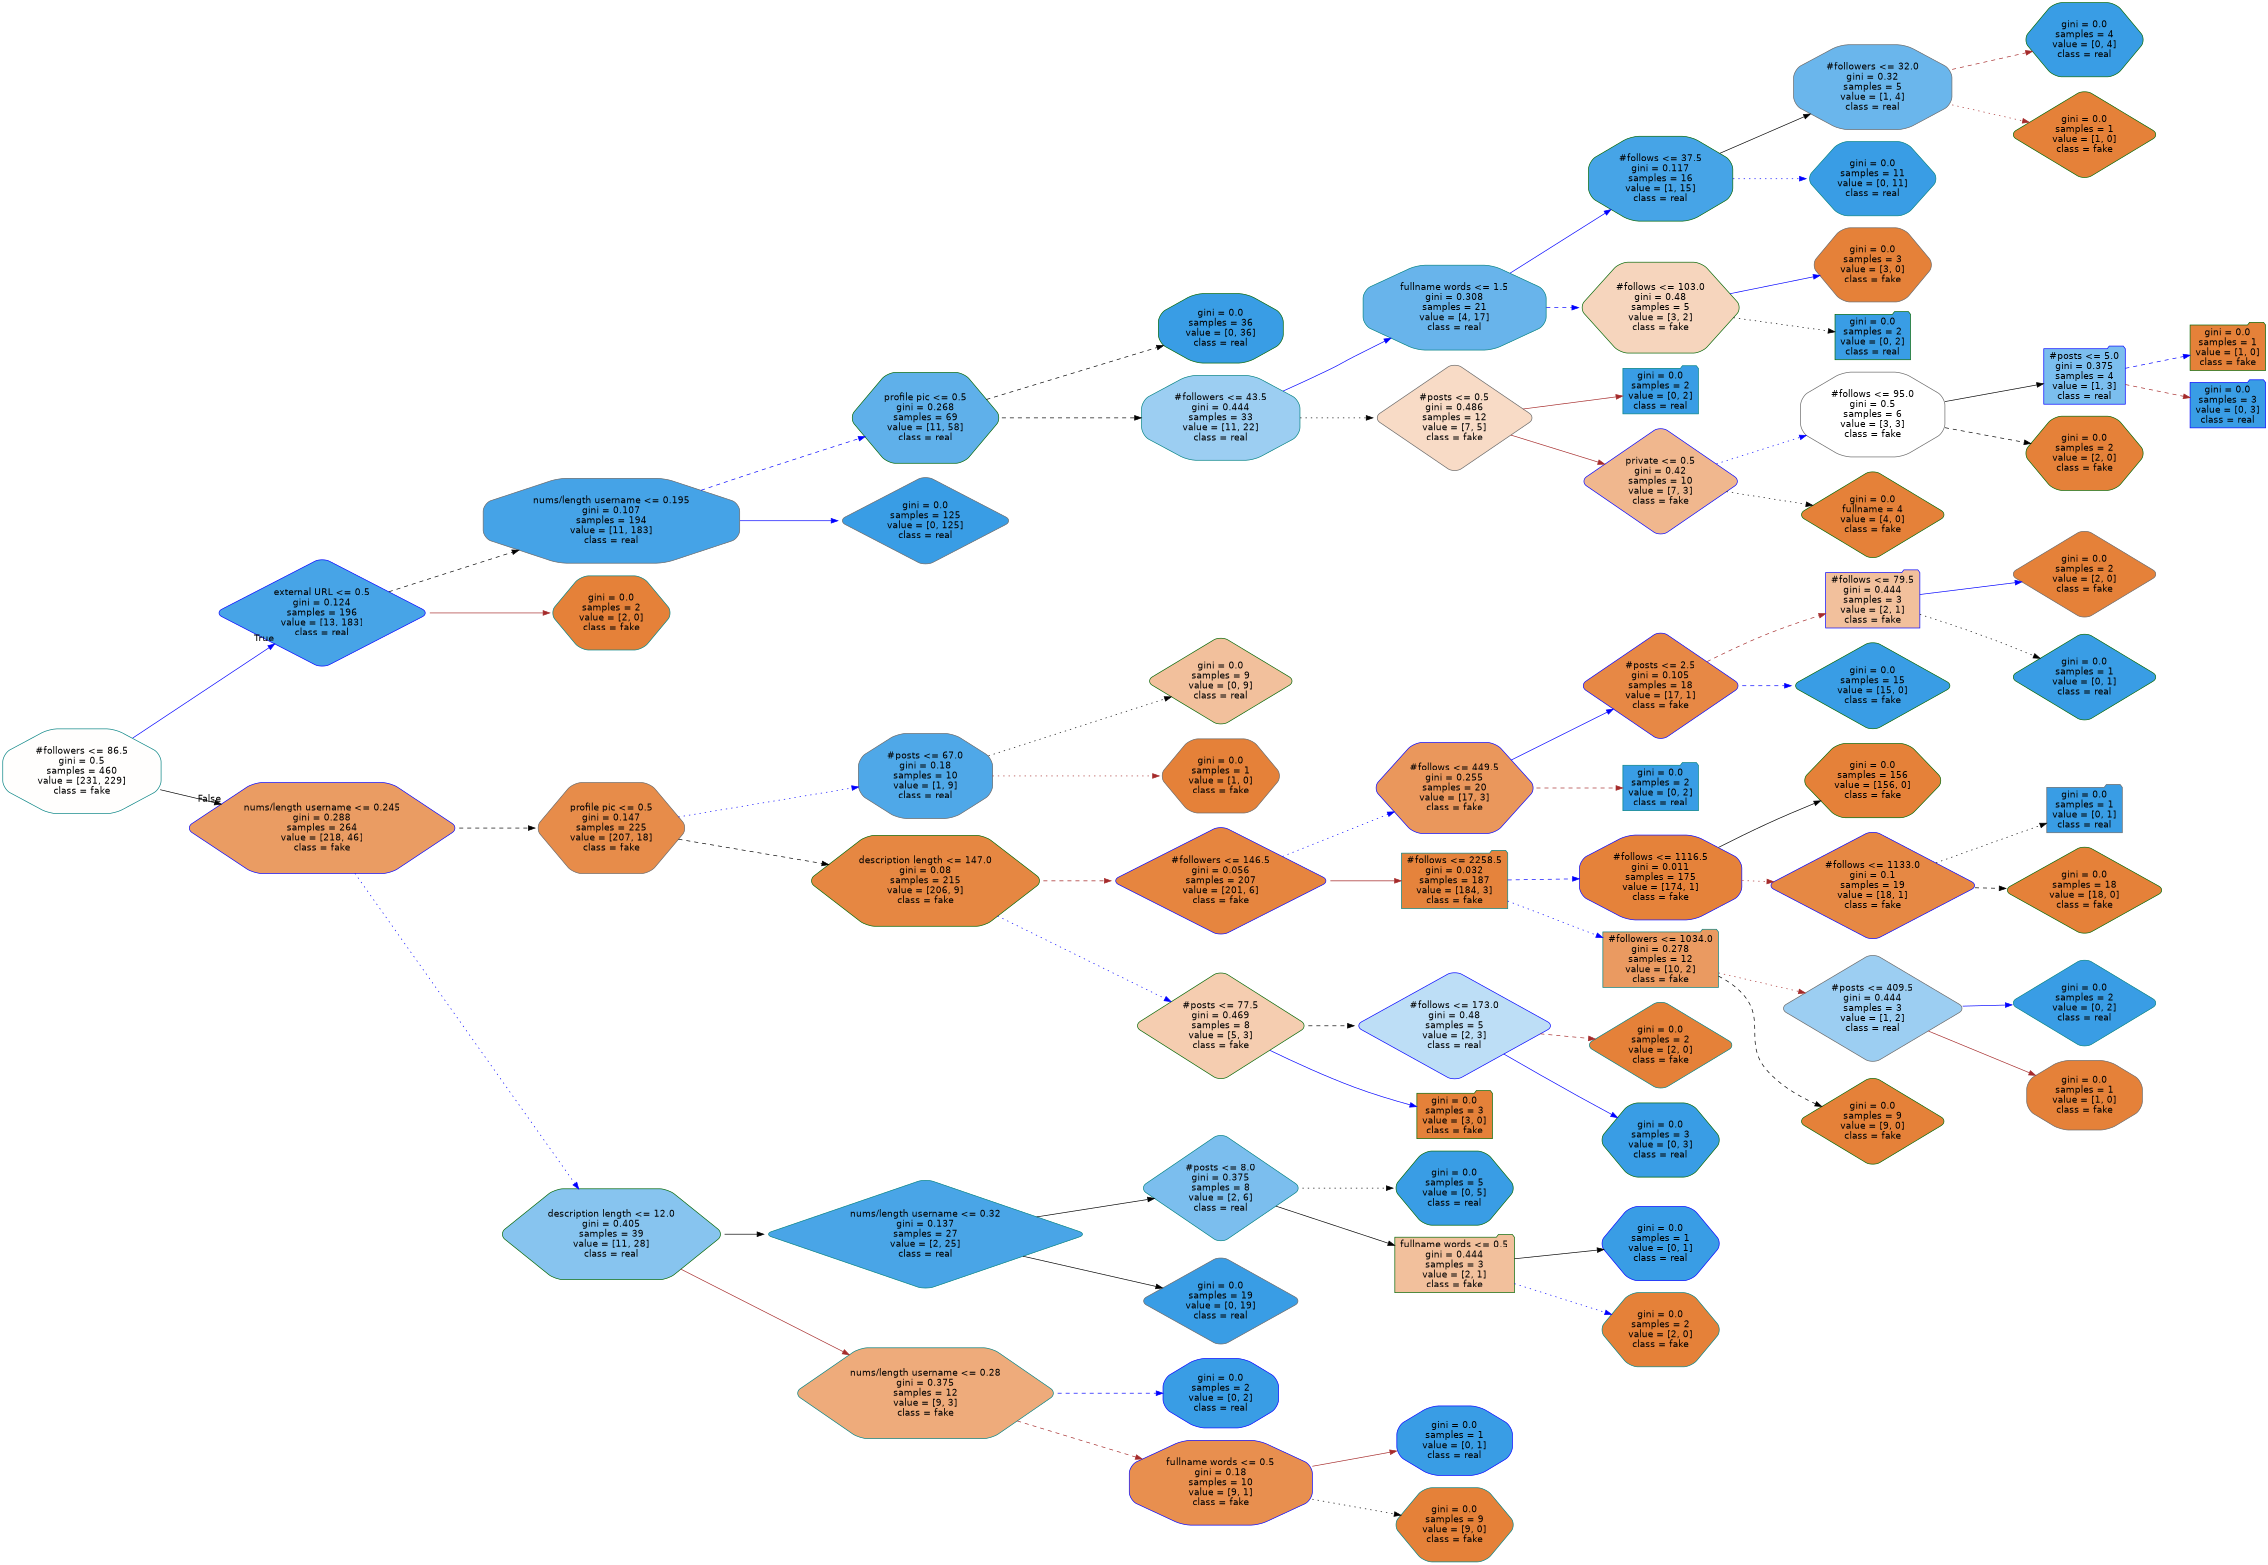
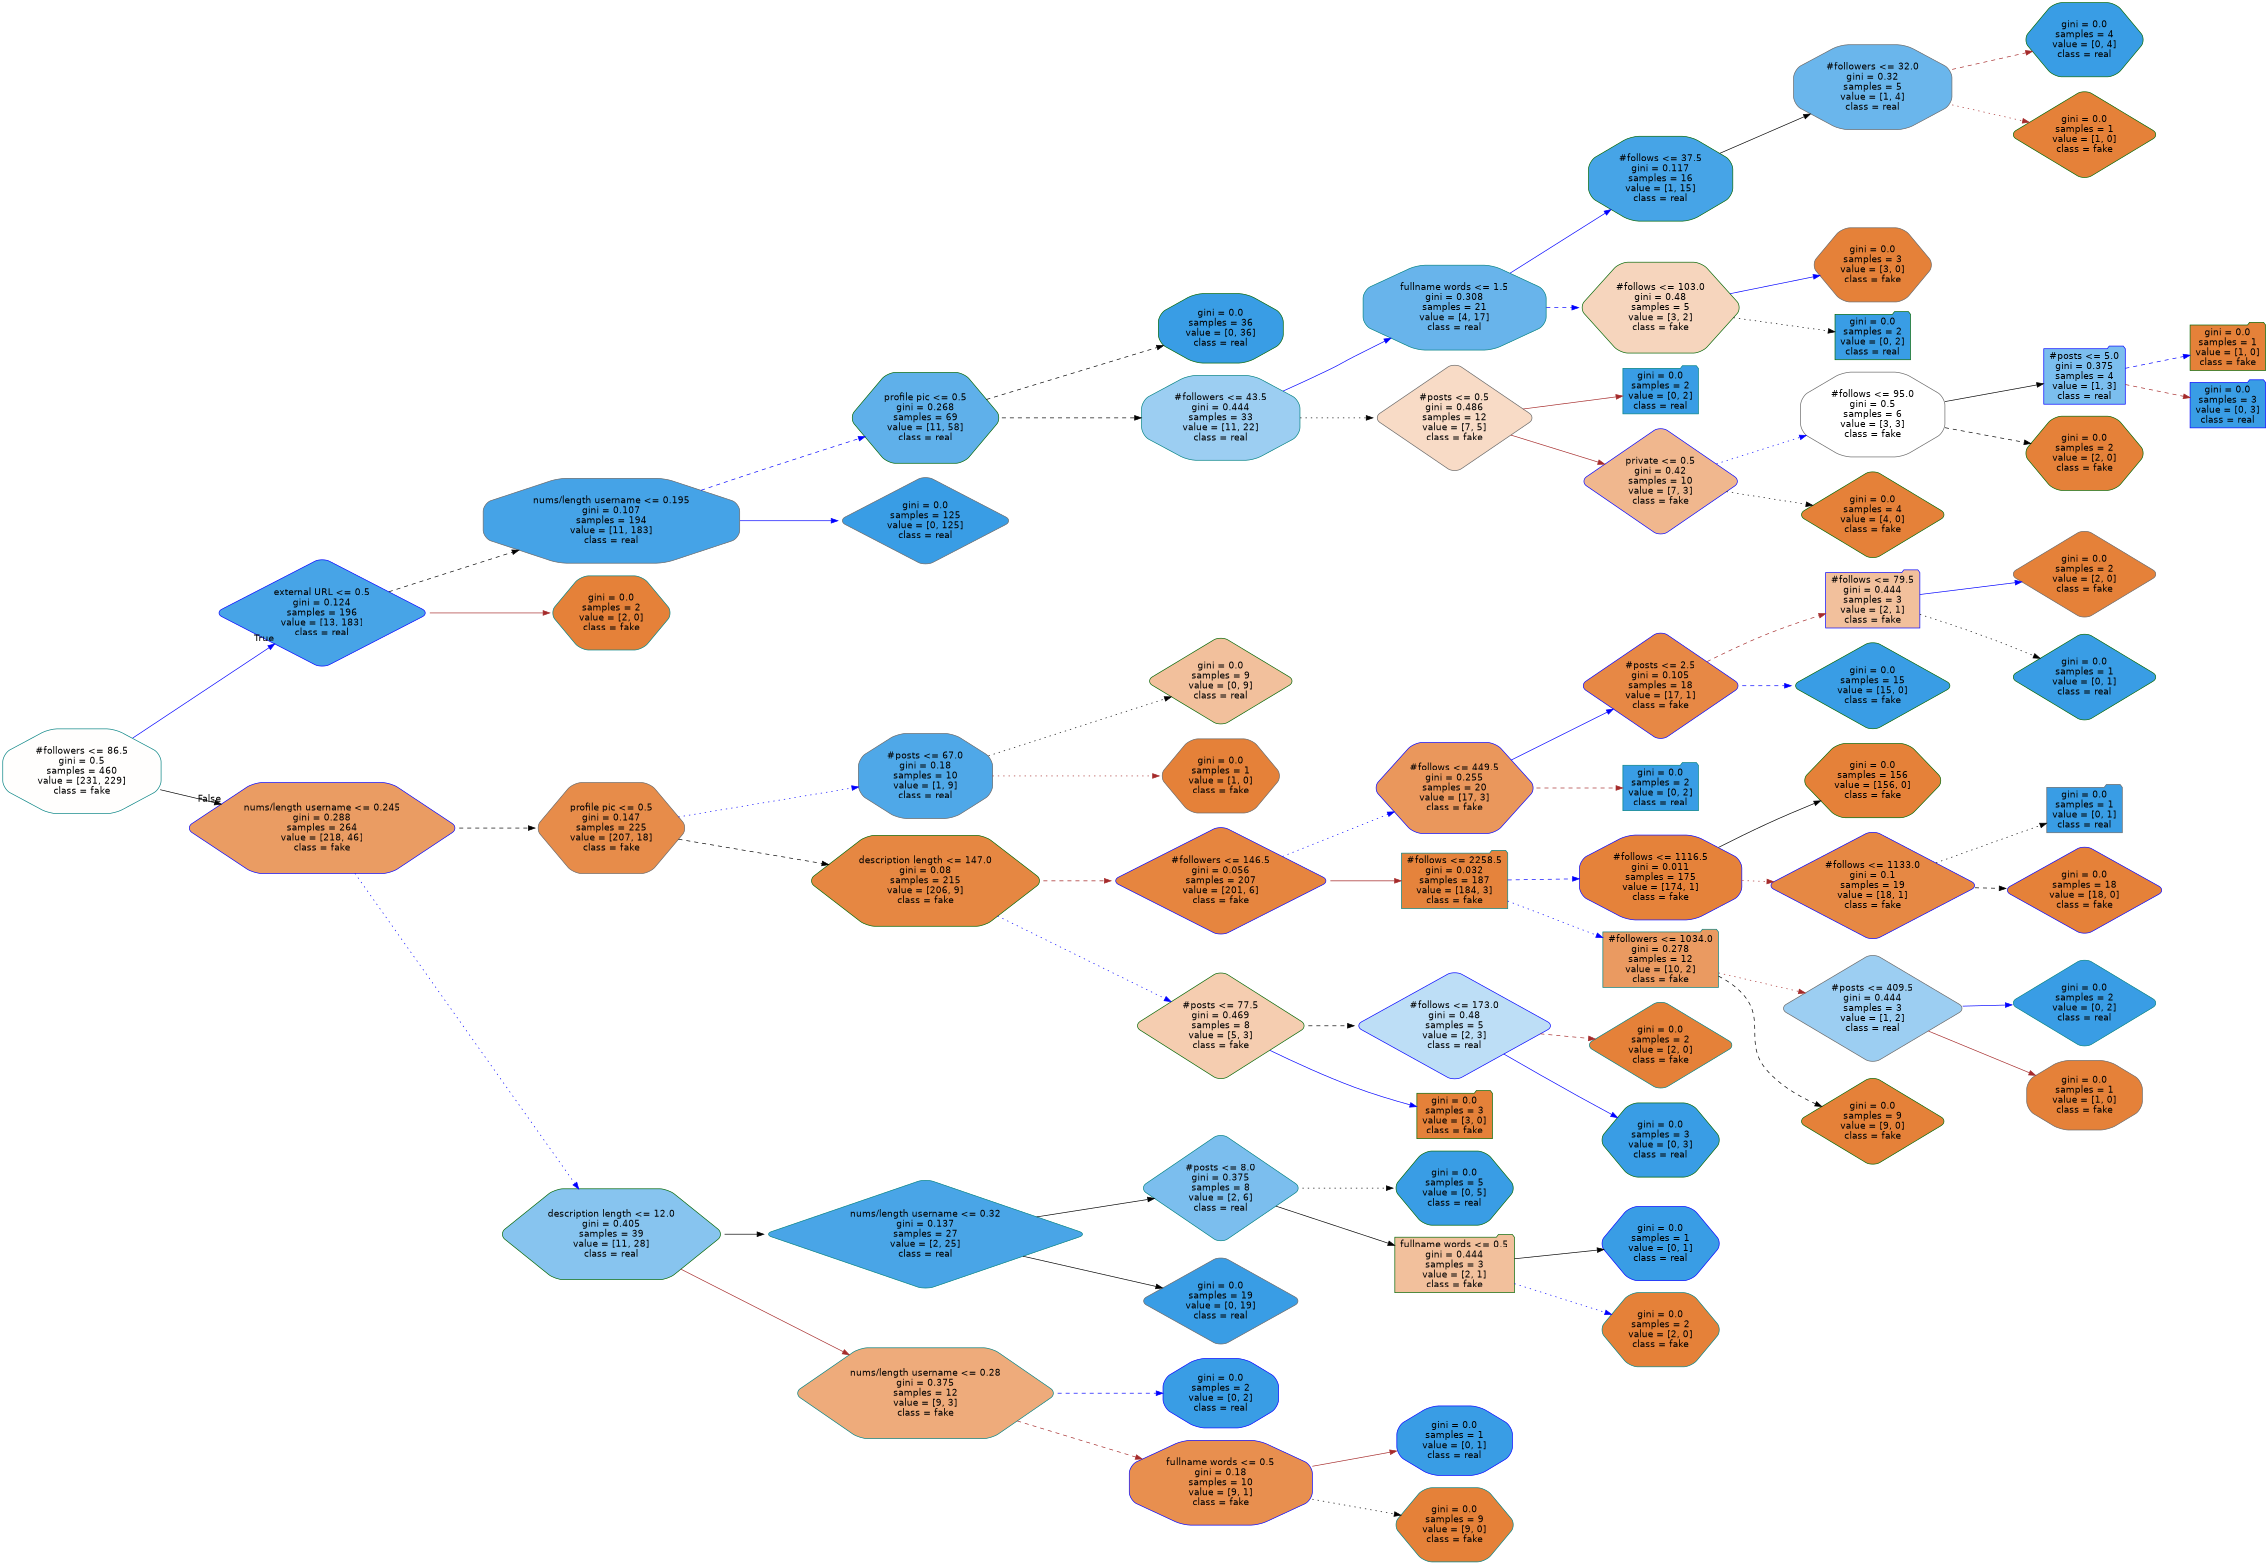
(1873, 179) -> none
(1873, 515) -> (1873, 515)
(2085, 890) -> (2085, 890)
